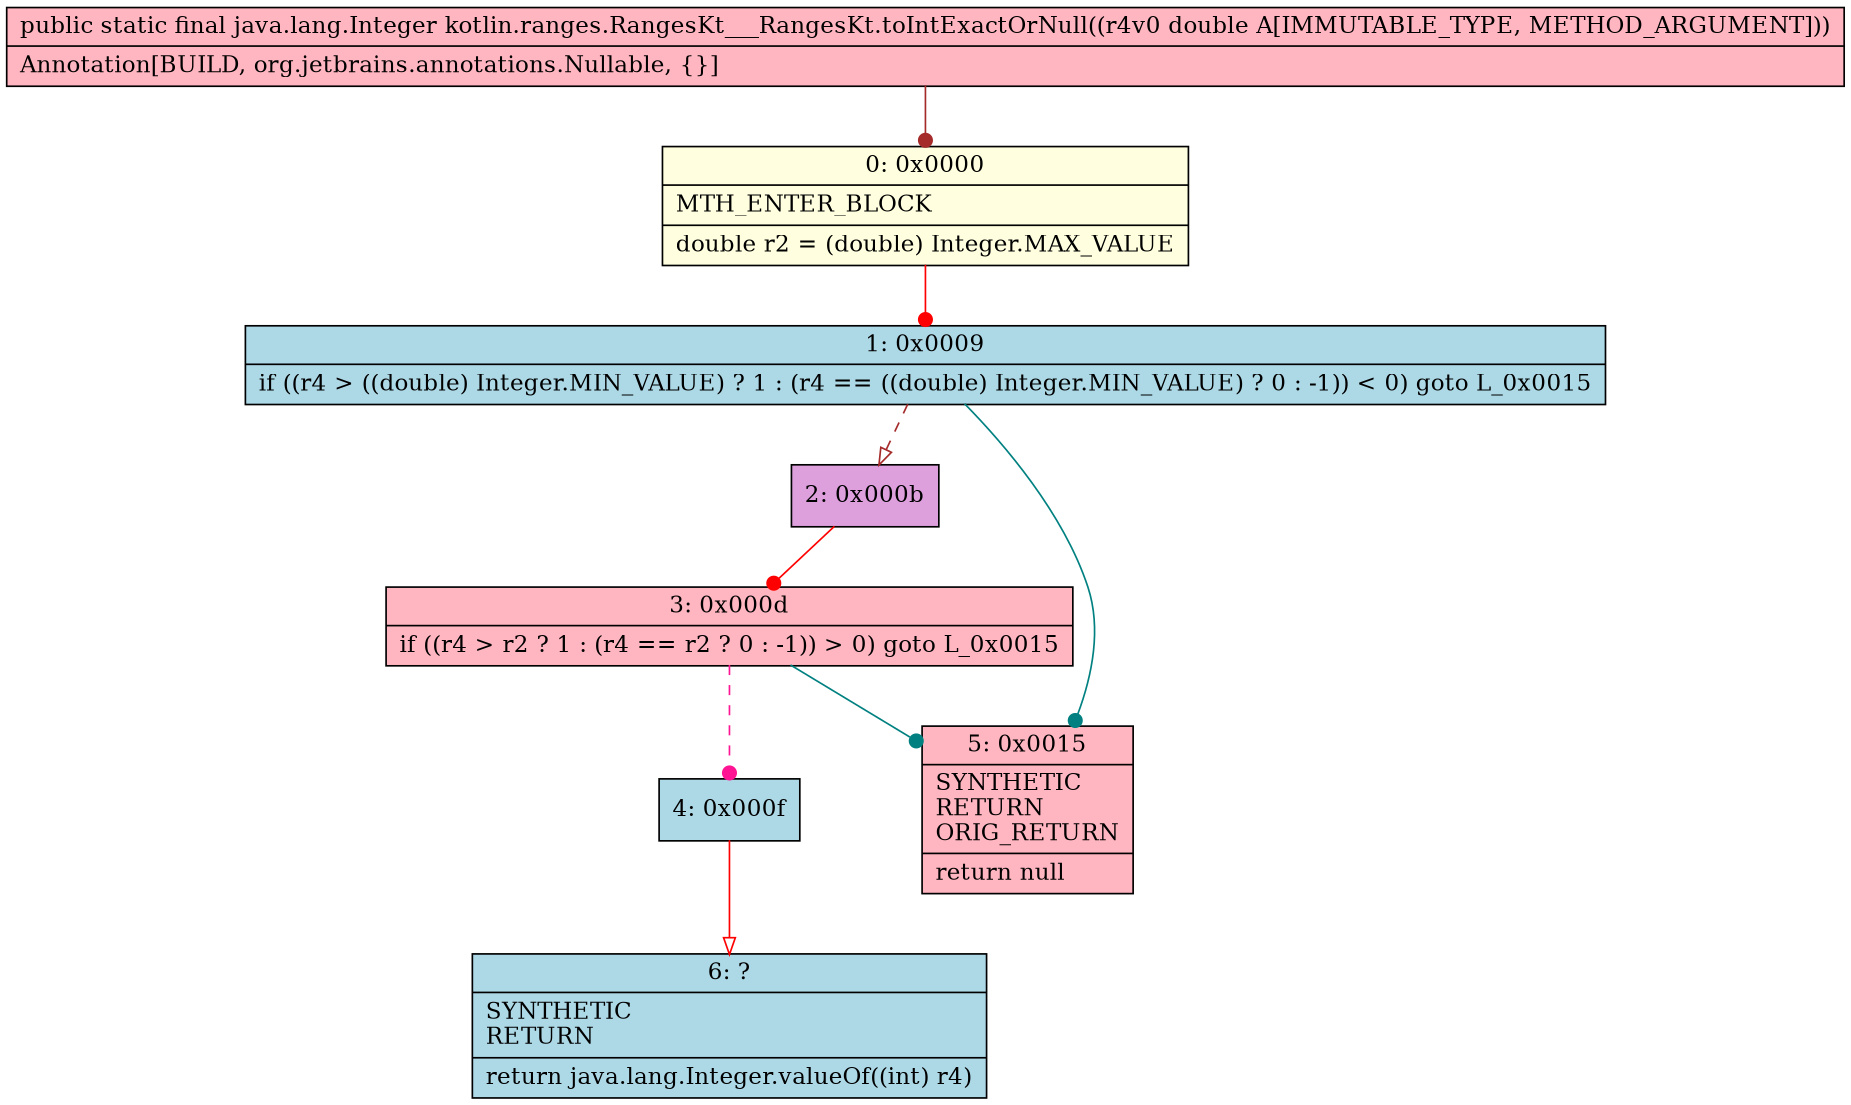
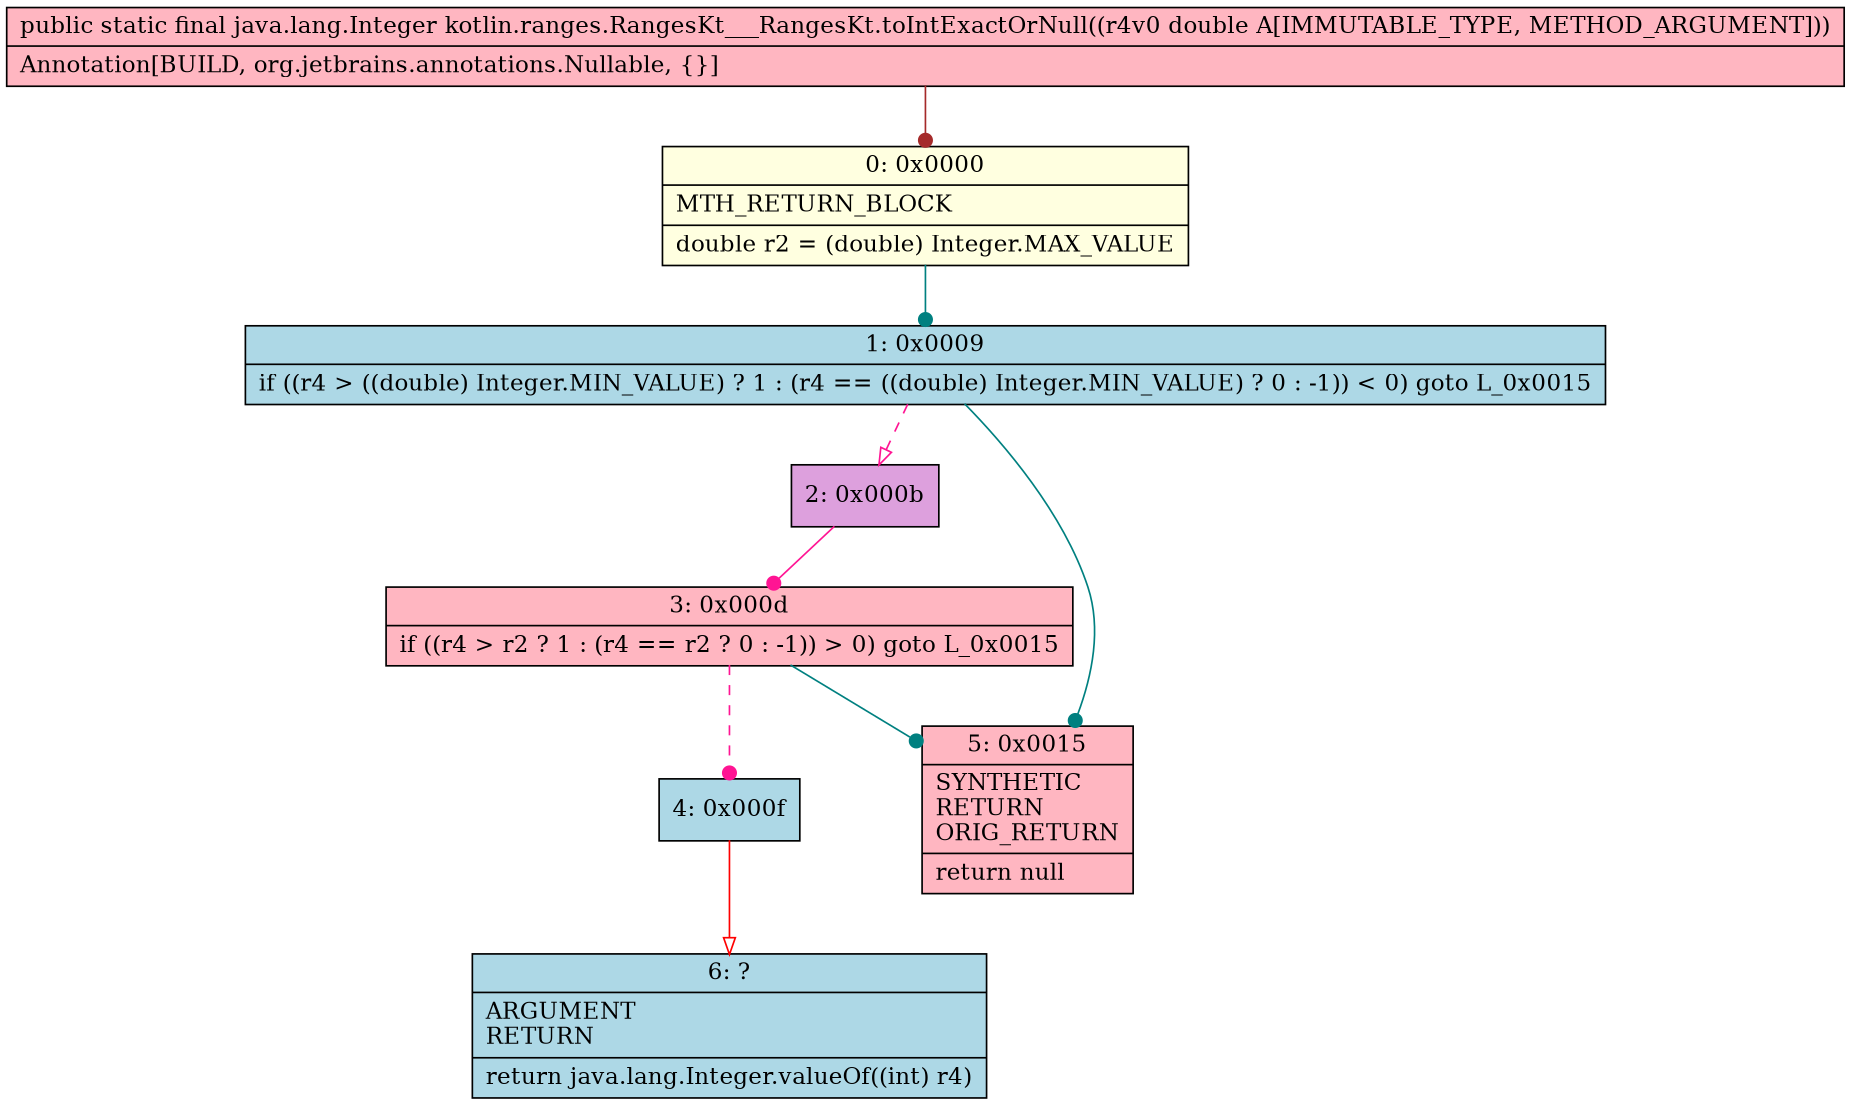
(805, 204) -> (815, 204)
(925, 289) -> (925, 289)
(897, 427) -> (897, 427)
(807, 552) -> (807, 552)
(559, 1012) -> (561, 1012)
